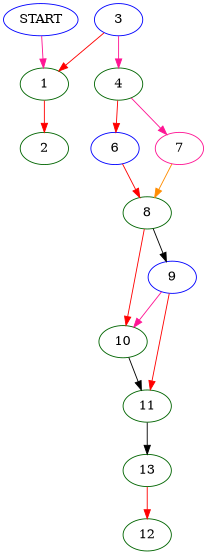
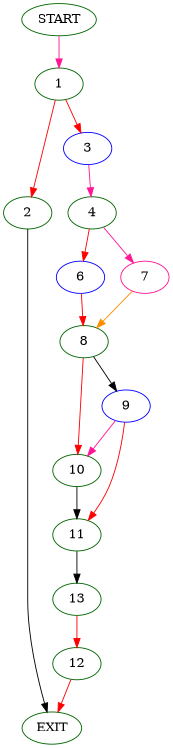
(41, 20) -> (59, 20)
(85, 49) -> (71, 112)
none -> (52, 728)
